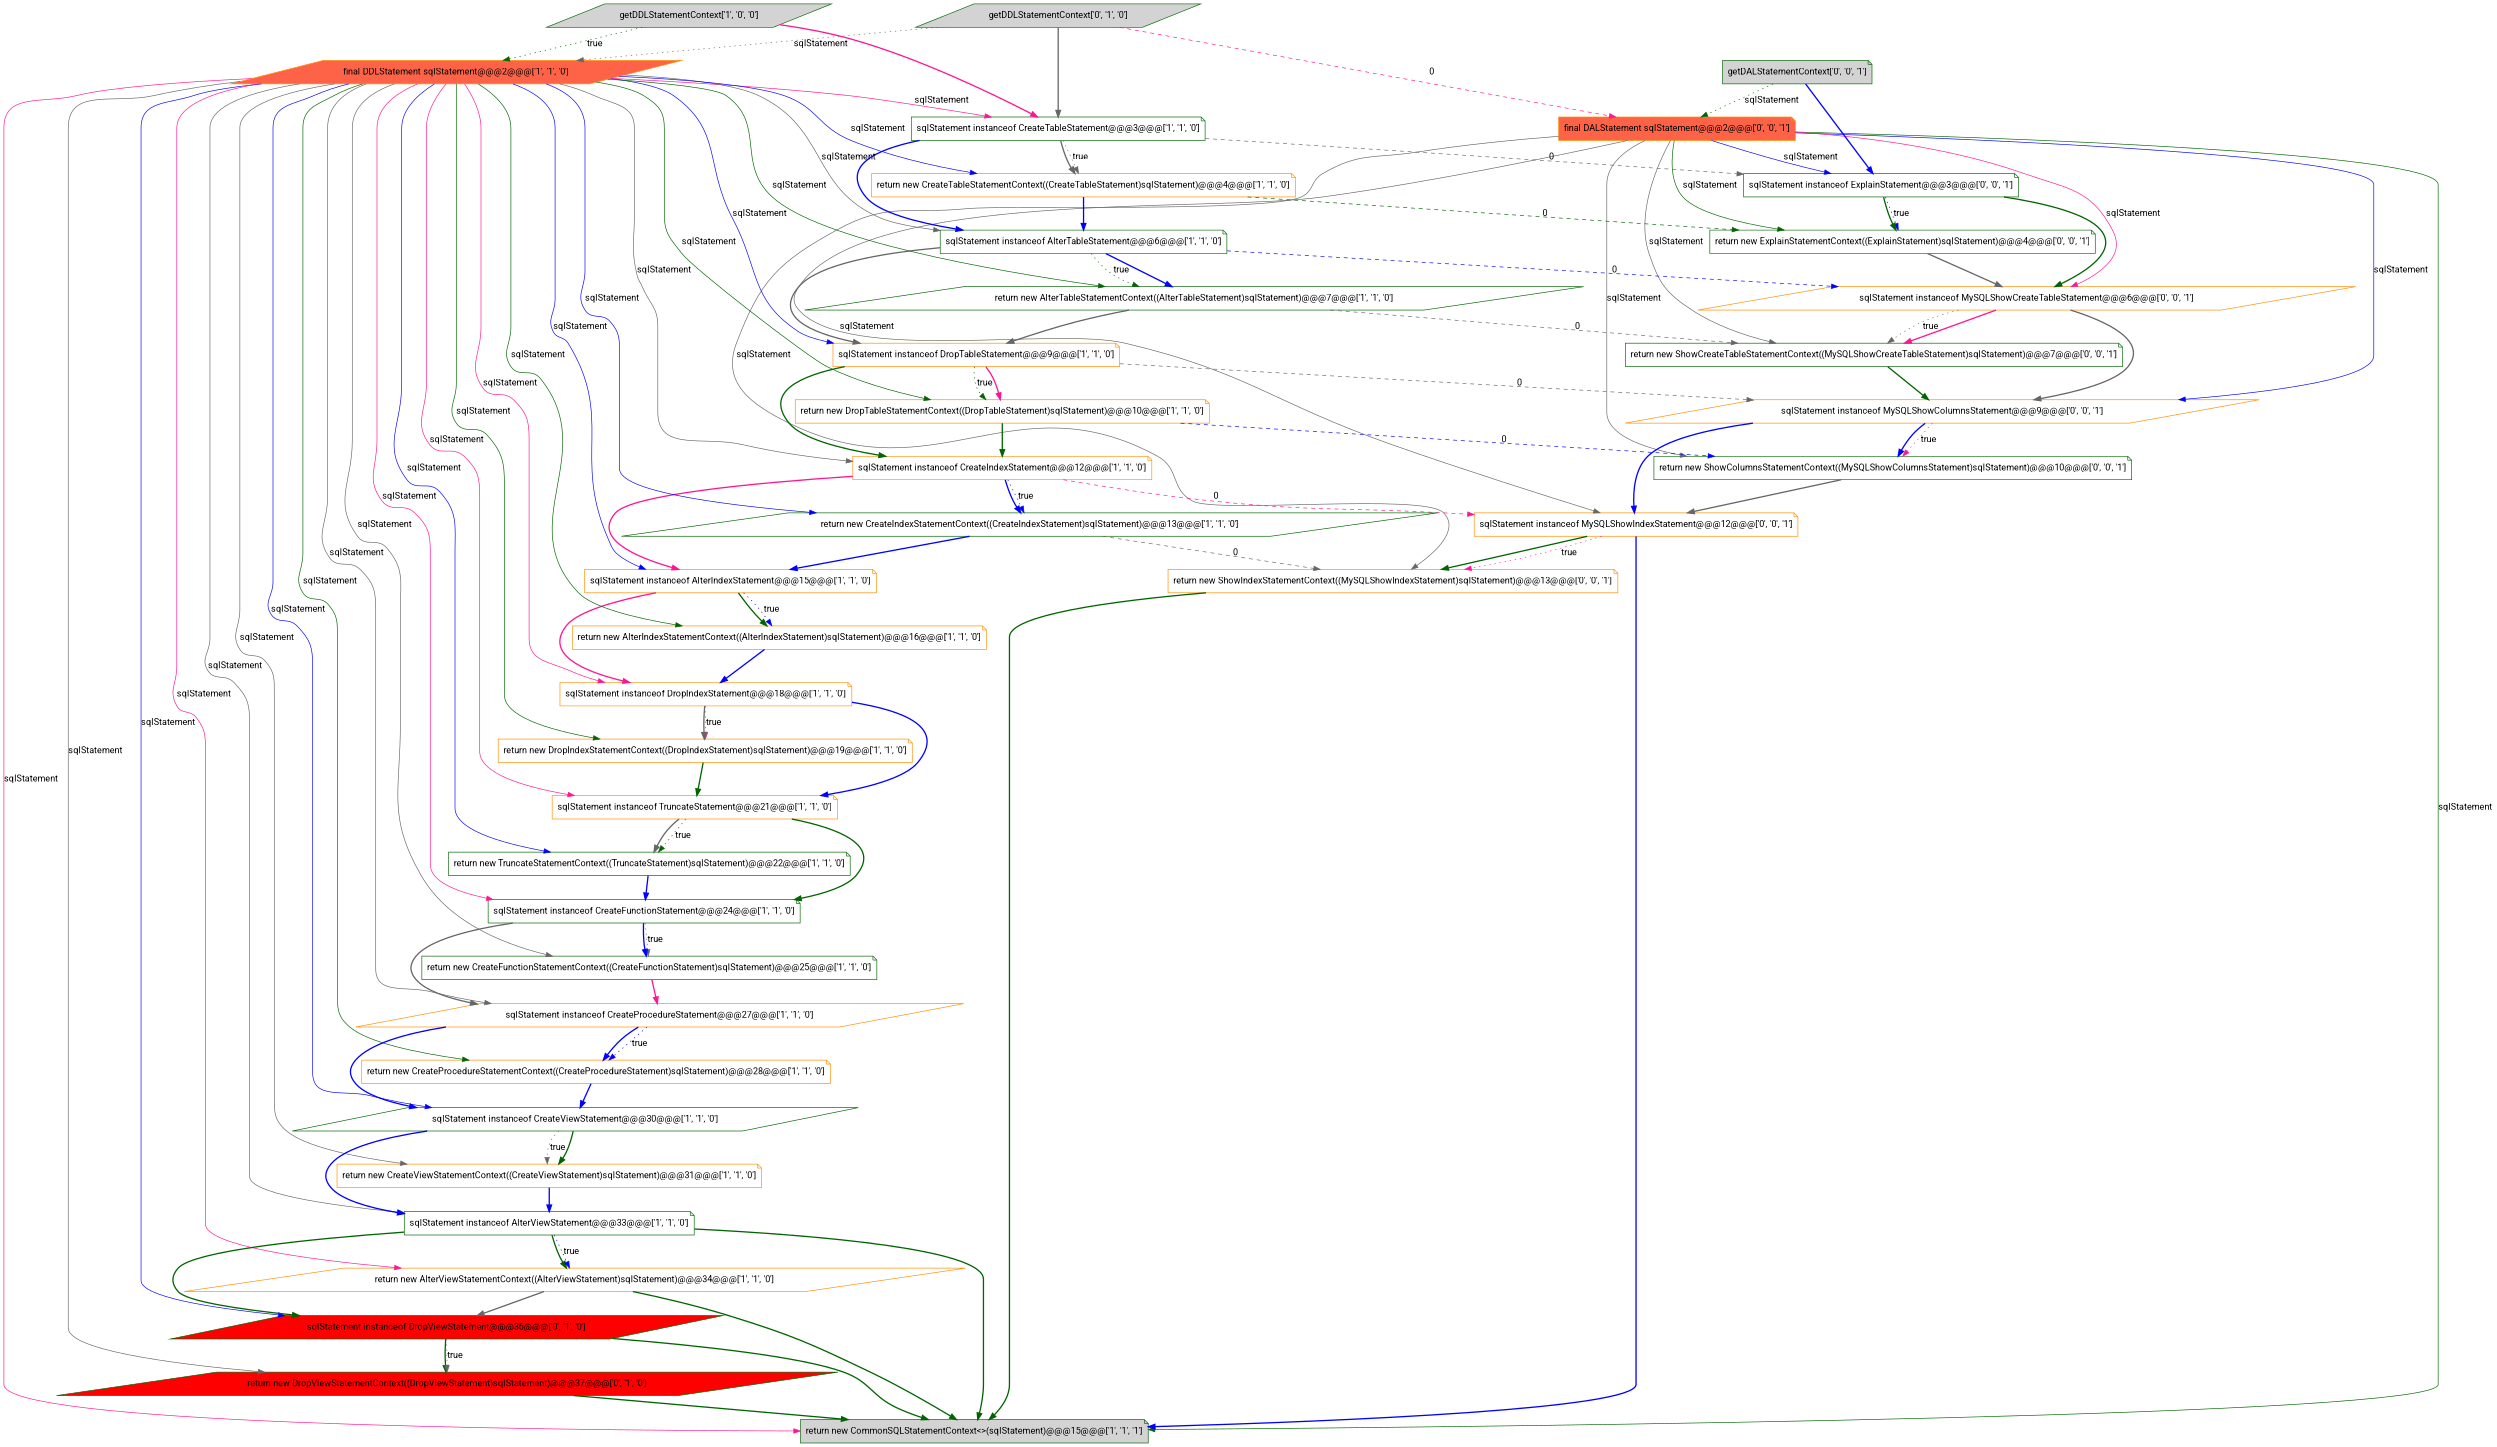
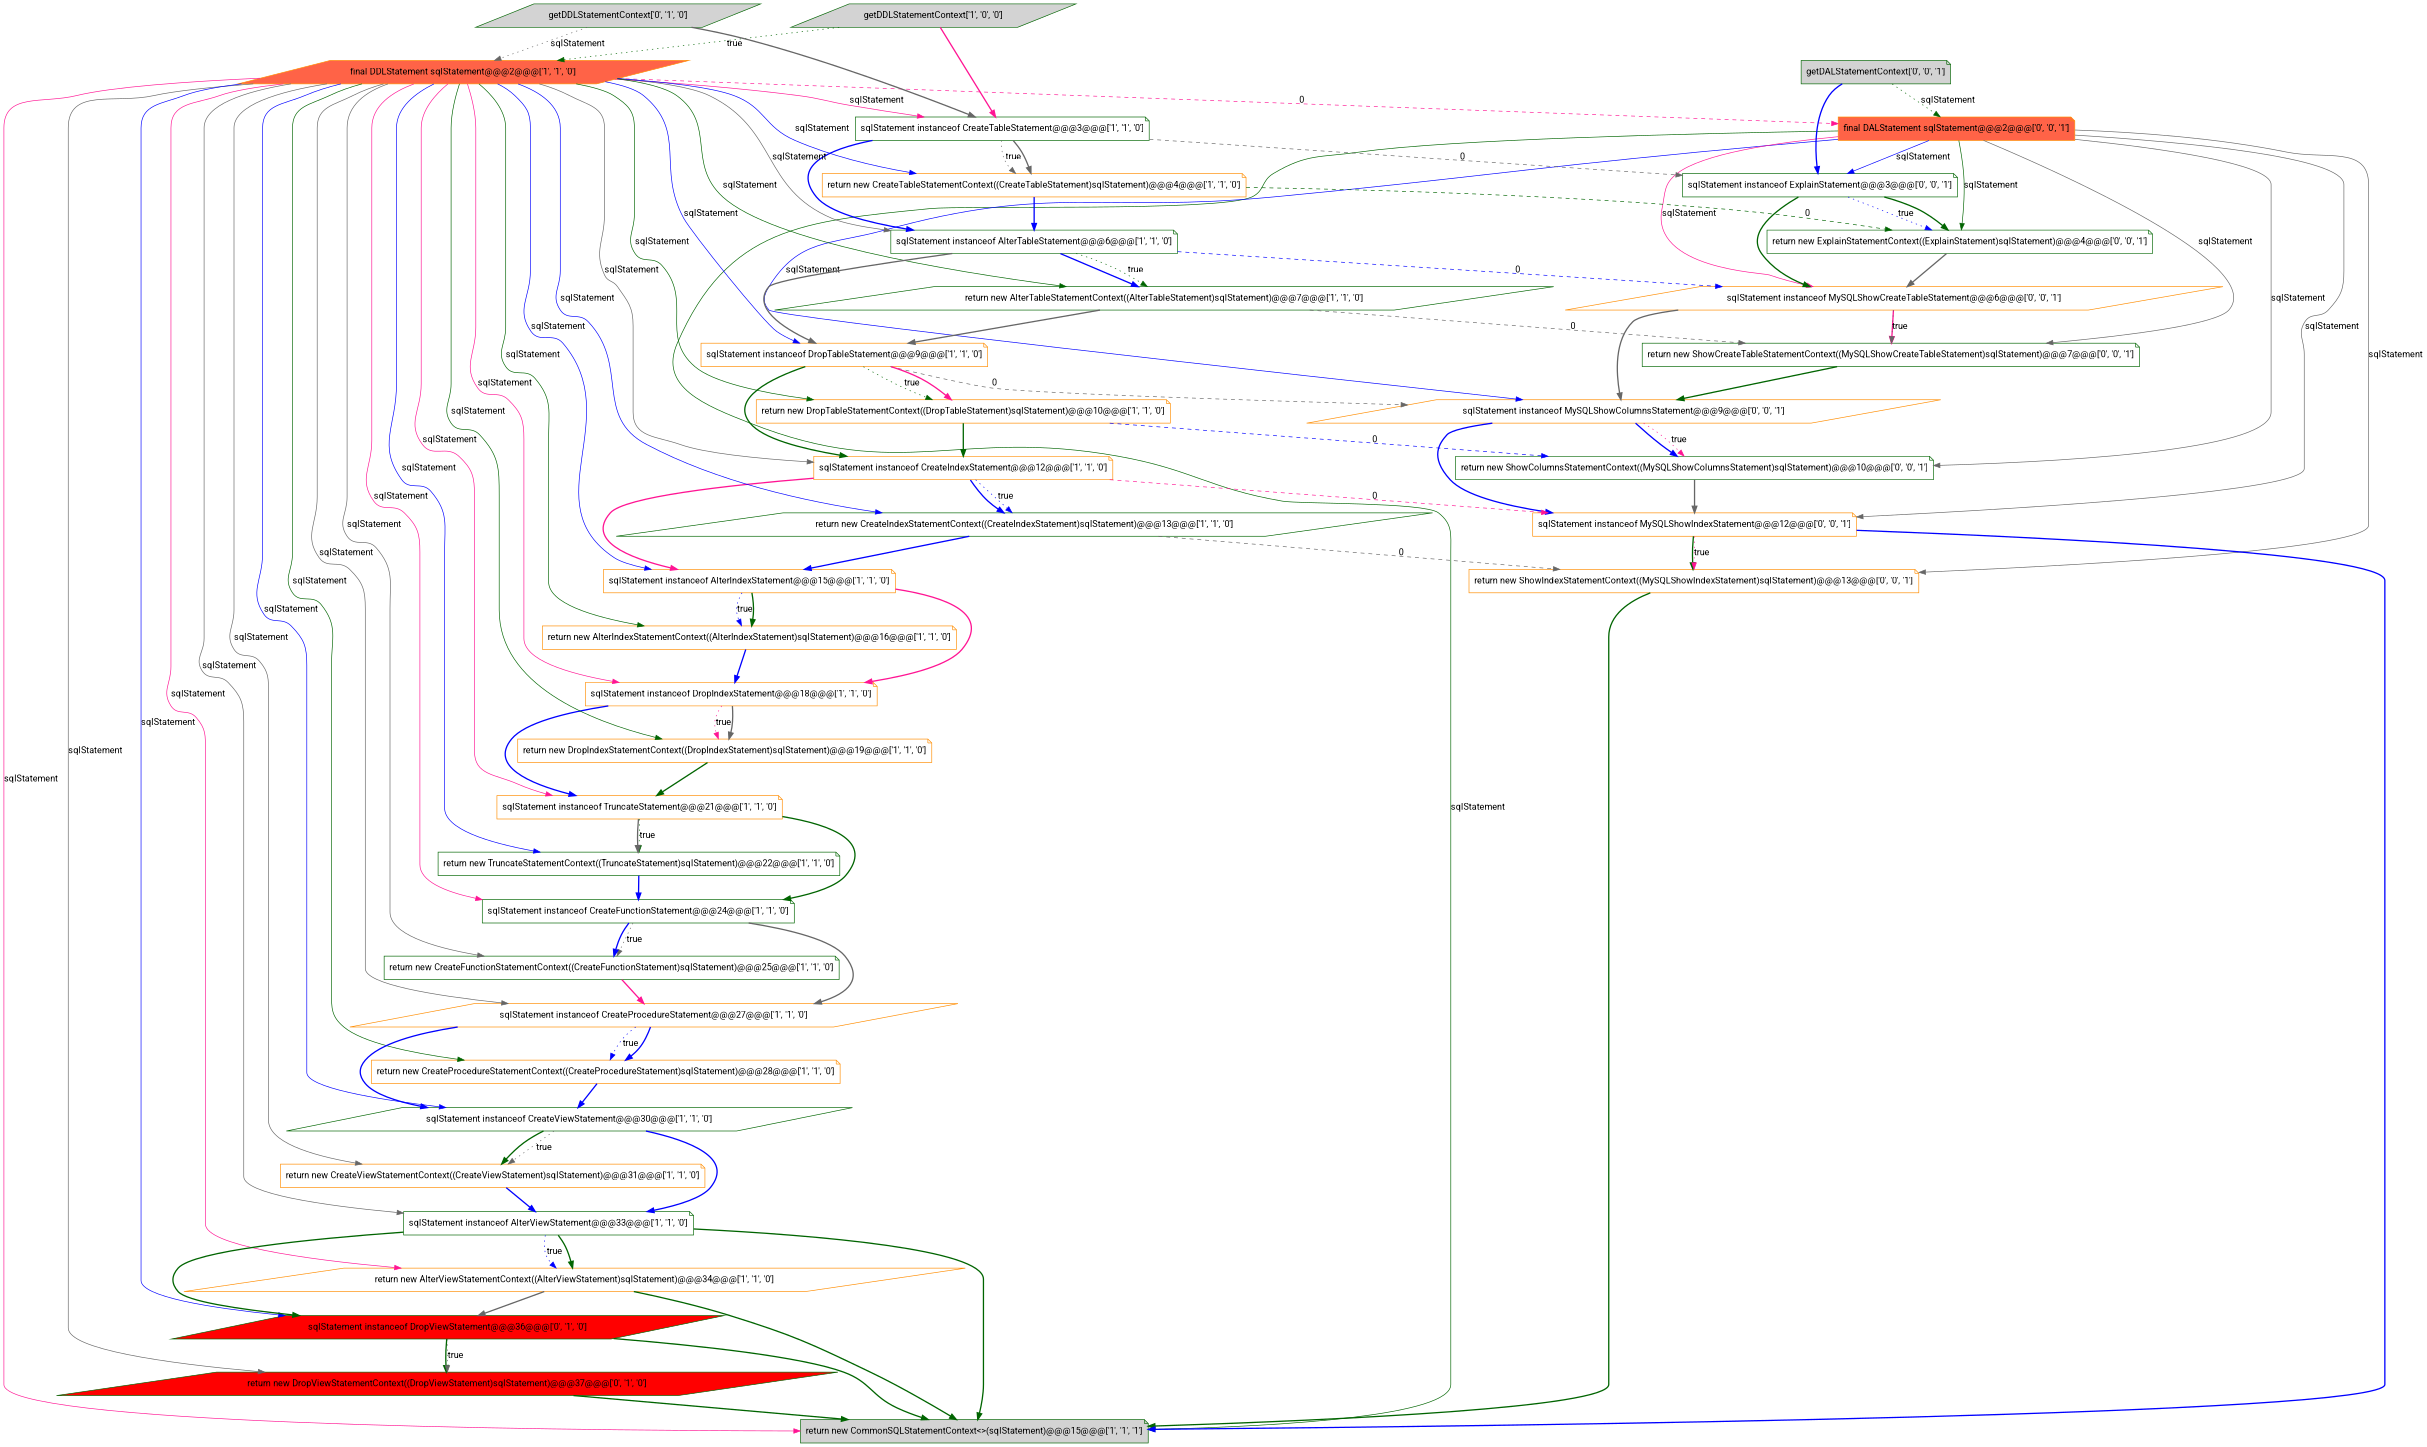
(1364, 72) -> (1225, 101)
